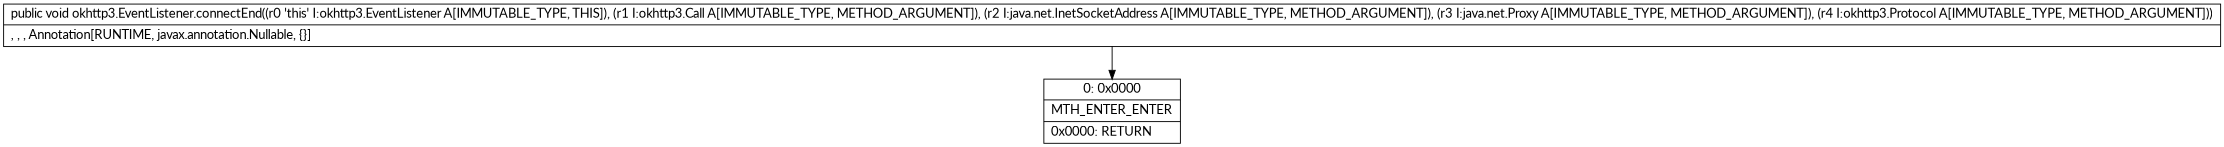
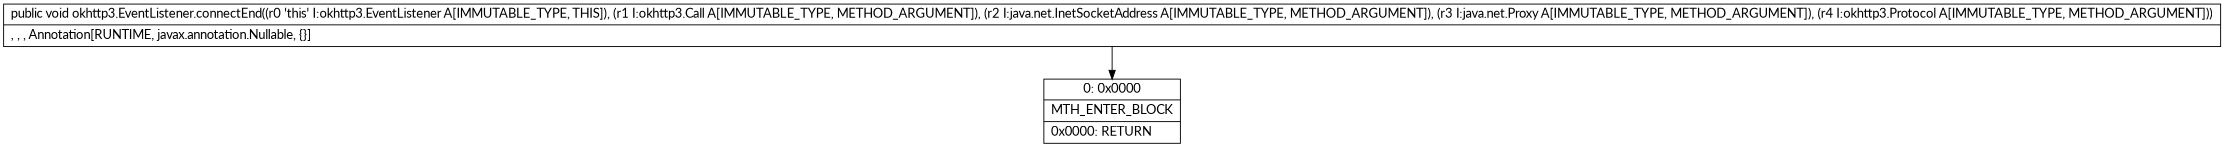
(1112, 110) -> (1112, 110)
